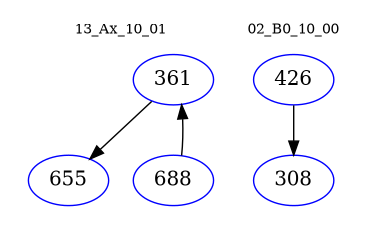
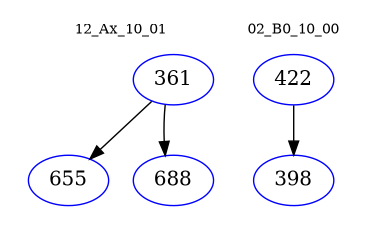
(121, 30) -> (121, 30)
(294, 80) -> (294, 80)
(183, 137) -> (164, 123)
(294, 180) -> (294, 180)
